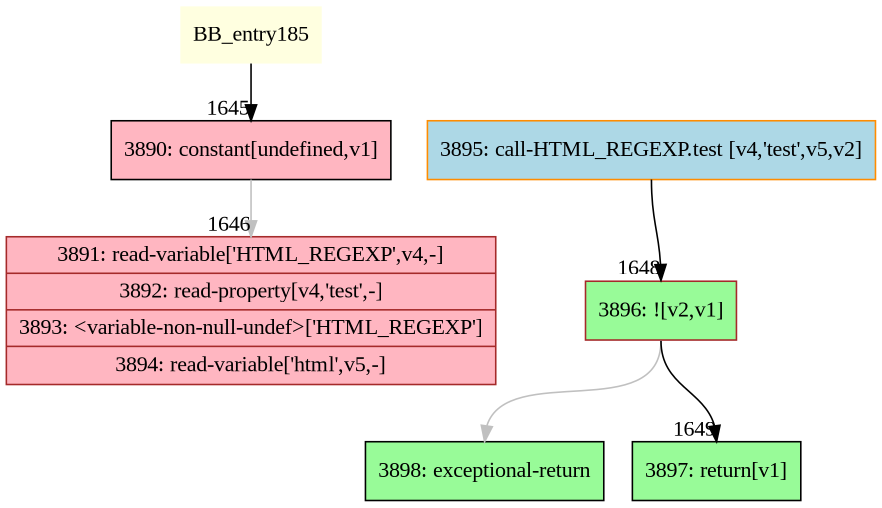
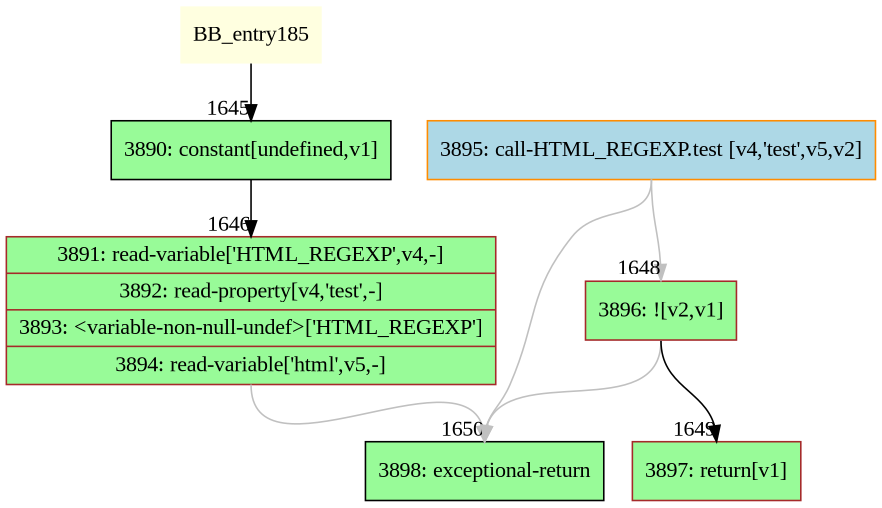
(251, 150) -> (251, 150)
(251, 200) -> (251, 200)
(655, 222) -> (655, 222)
none -> (545, 281)
(251, 311) -> (251, 311)
none -> (360, 415)
(717, 471) -> (717, 471)
